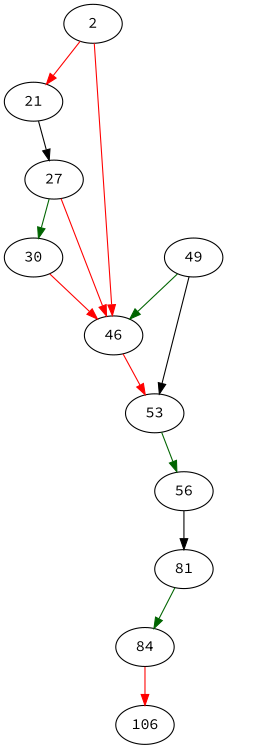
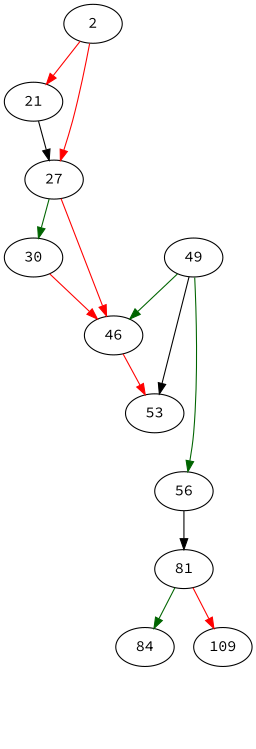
(103, 174) -> (78, 97)
(167, 447) -> (196, 369)
none -> (223, 647)
(145, 725) -> none
